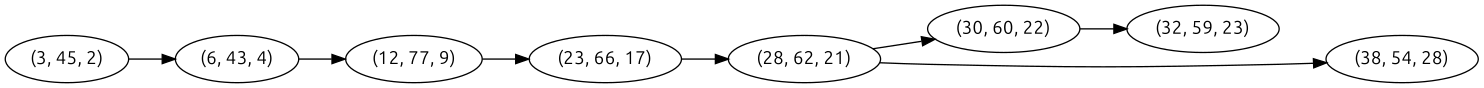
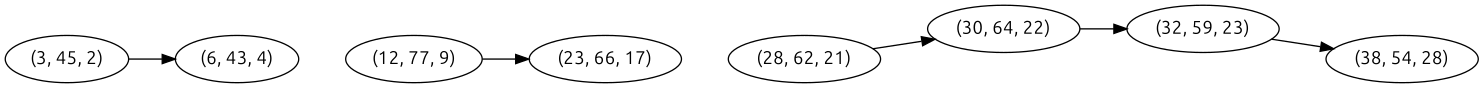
(1004, 29) -> (1004, 29)
(315, 59) -> none
(698, 59) -> none
(1097, 67) -> (1296, 43)
